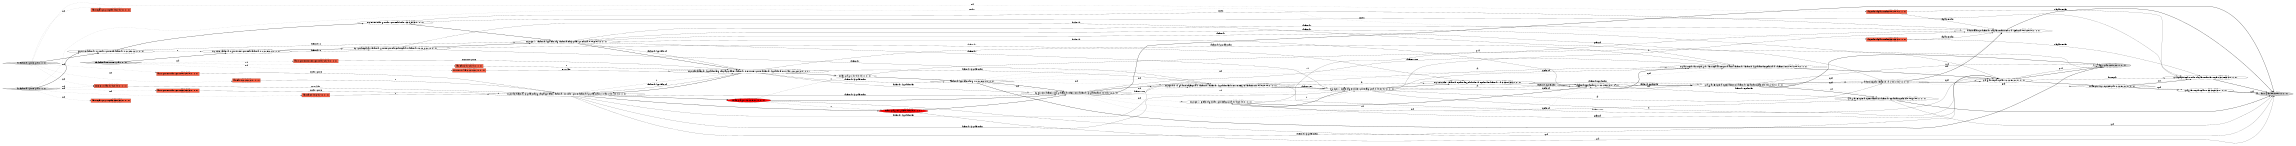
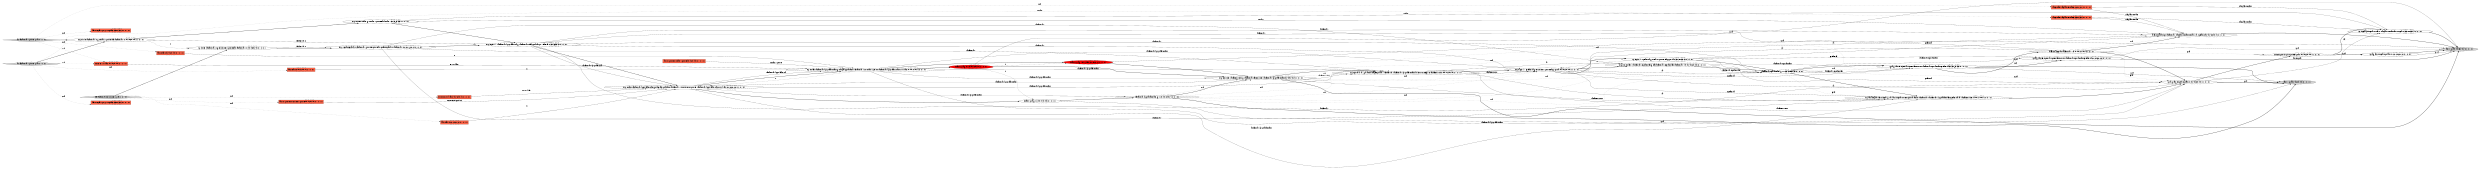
(100, 68) -> none
(1797, 79) -> (1985, 77)
(178, 91) -> none
